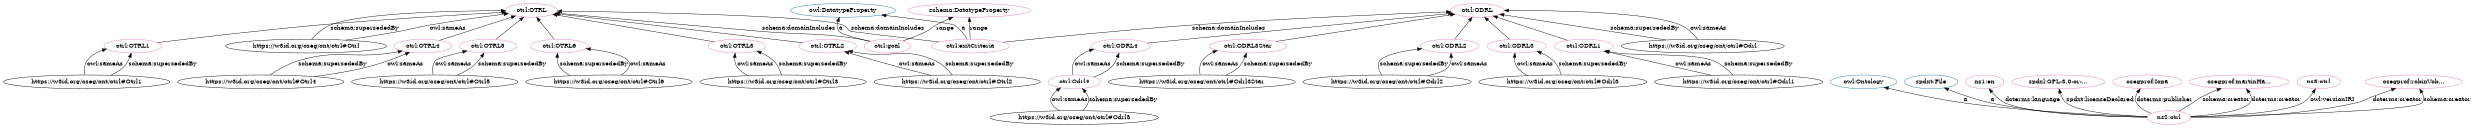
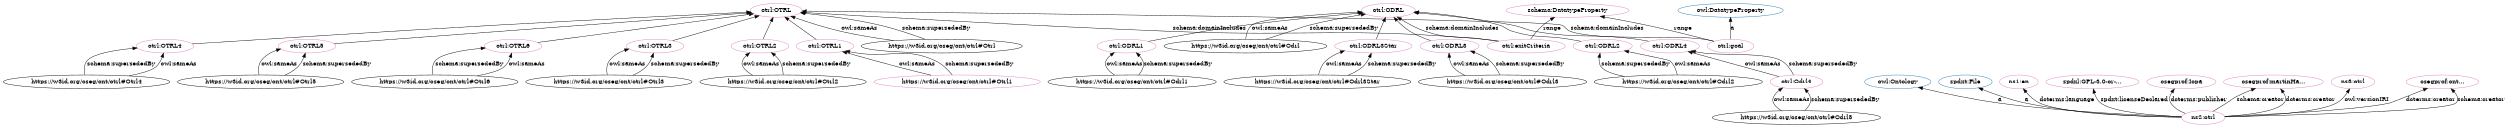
(930, 21) -> none
(87, 82) -> (957, 82)
(2414, 82) -> (2442, 82)
